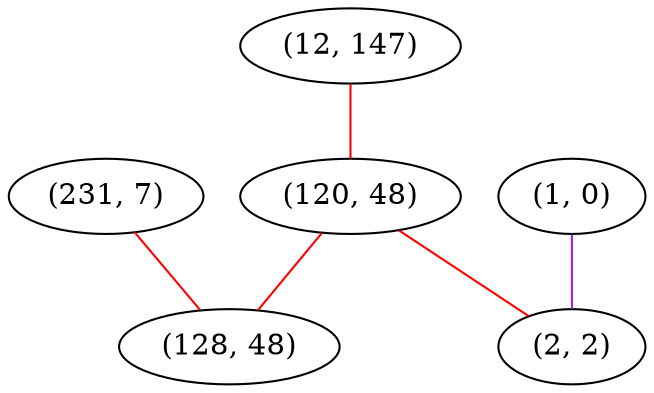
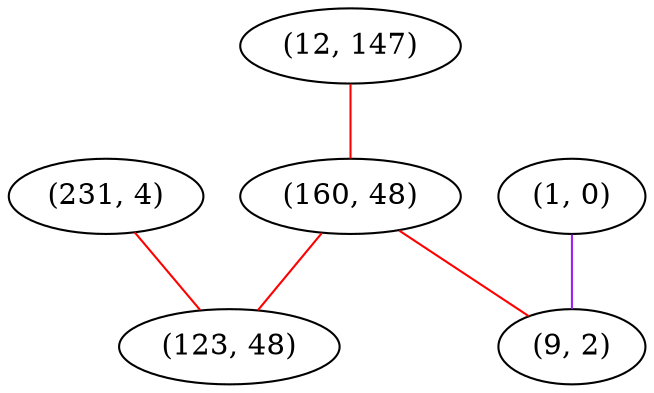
(106, 196) -> (106, 196)
(351, 196) -> (351, 196)
(229, 347) -> (229, 347)
(572, 347) -> (572, 347)
